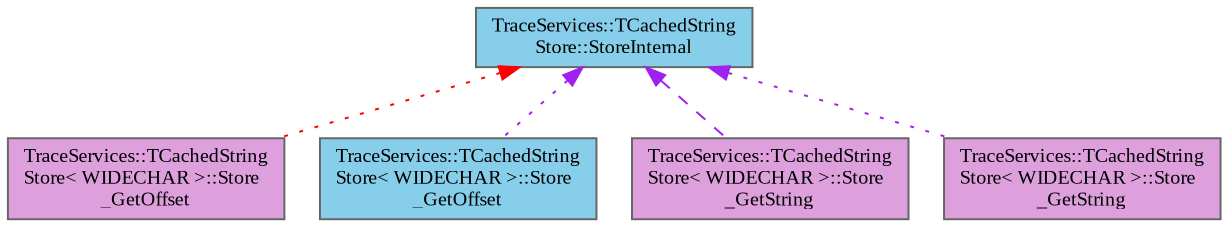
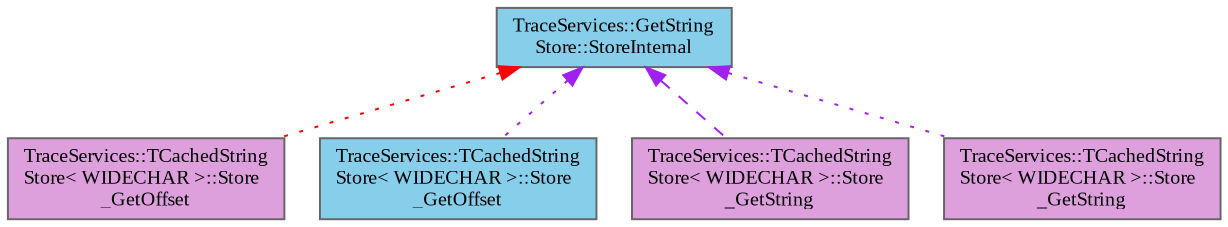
(614, 38) -> (614, 38)
